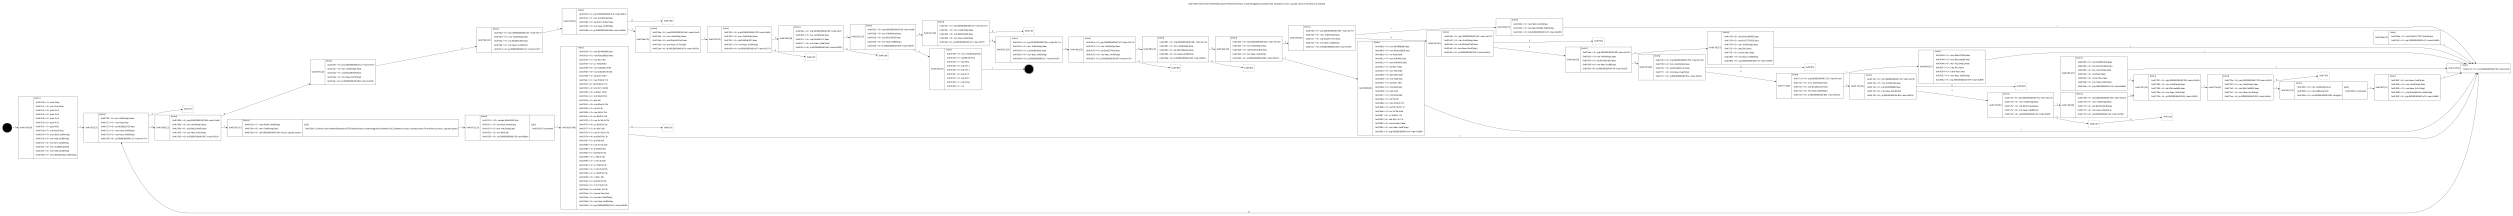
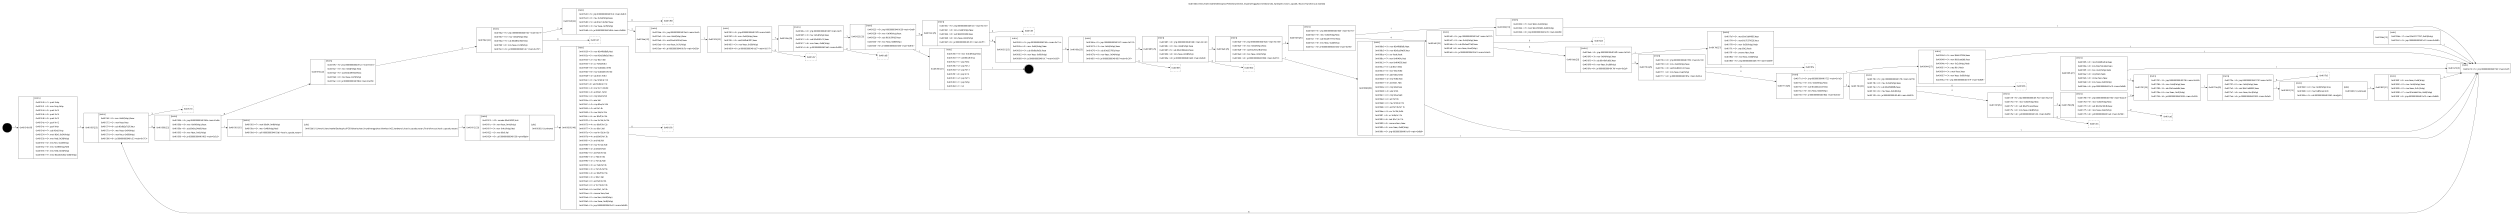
none -> (595, 40)
(2130, 120) -> (2144, 113)
